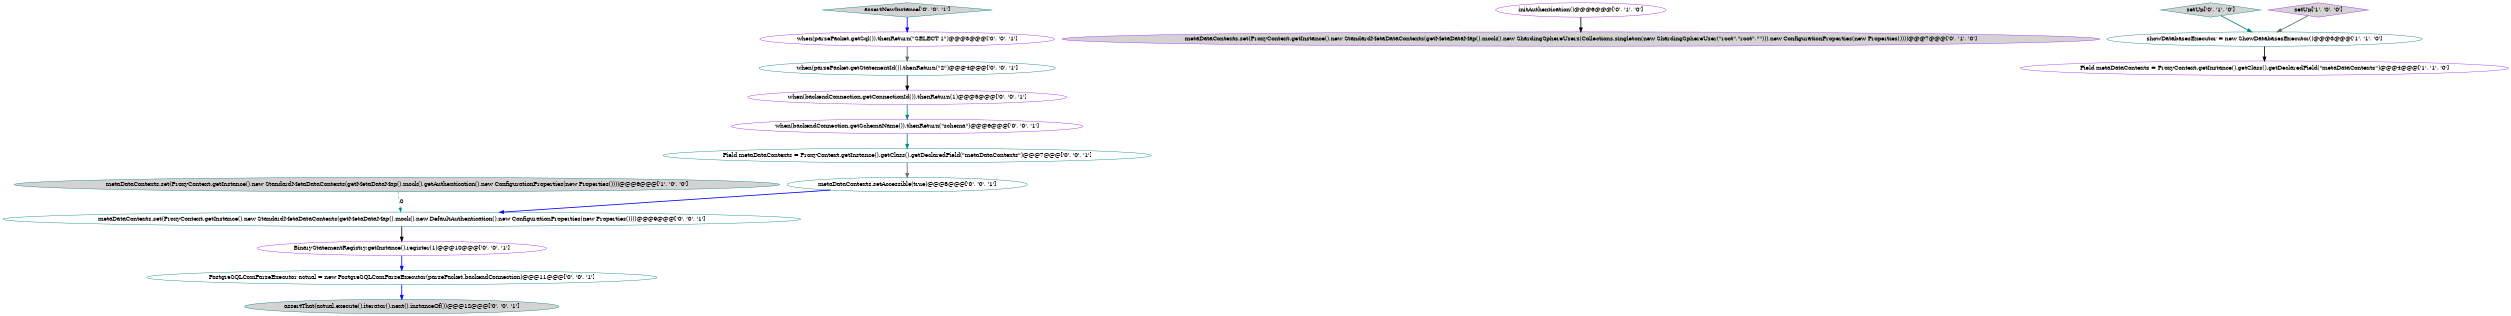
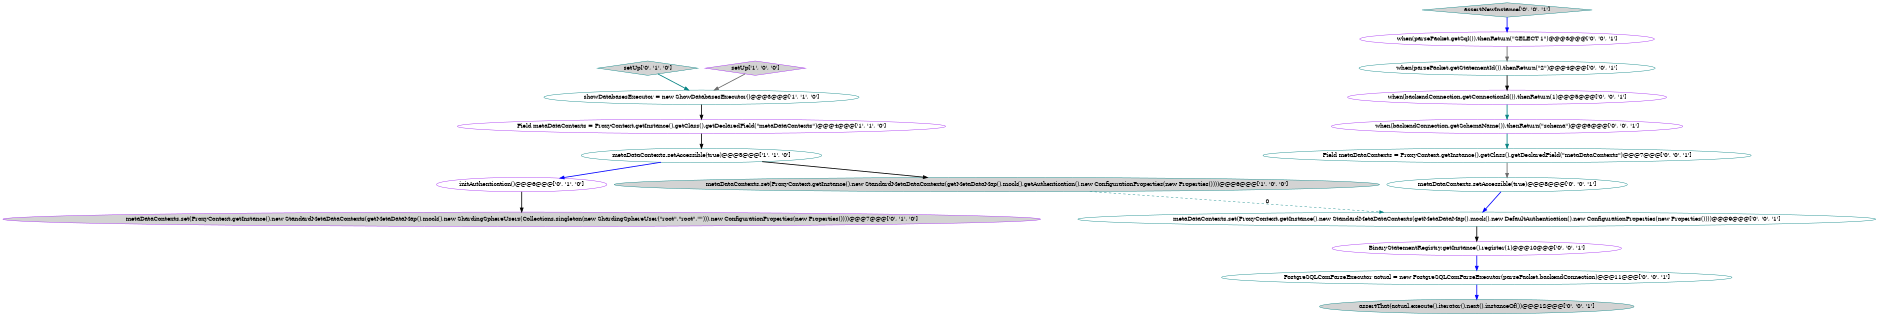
none -> (701, 155)
